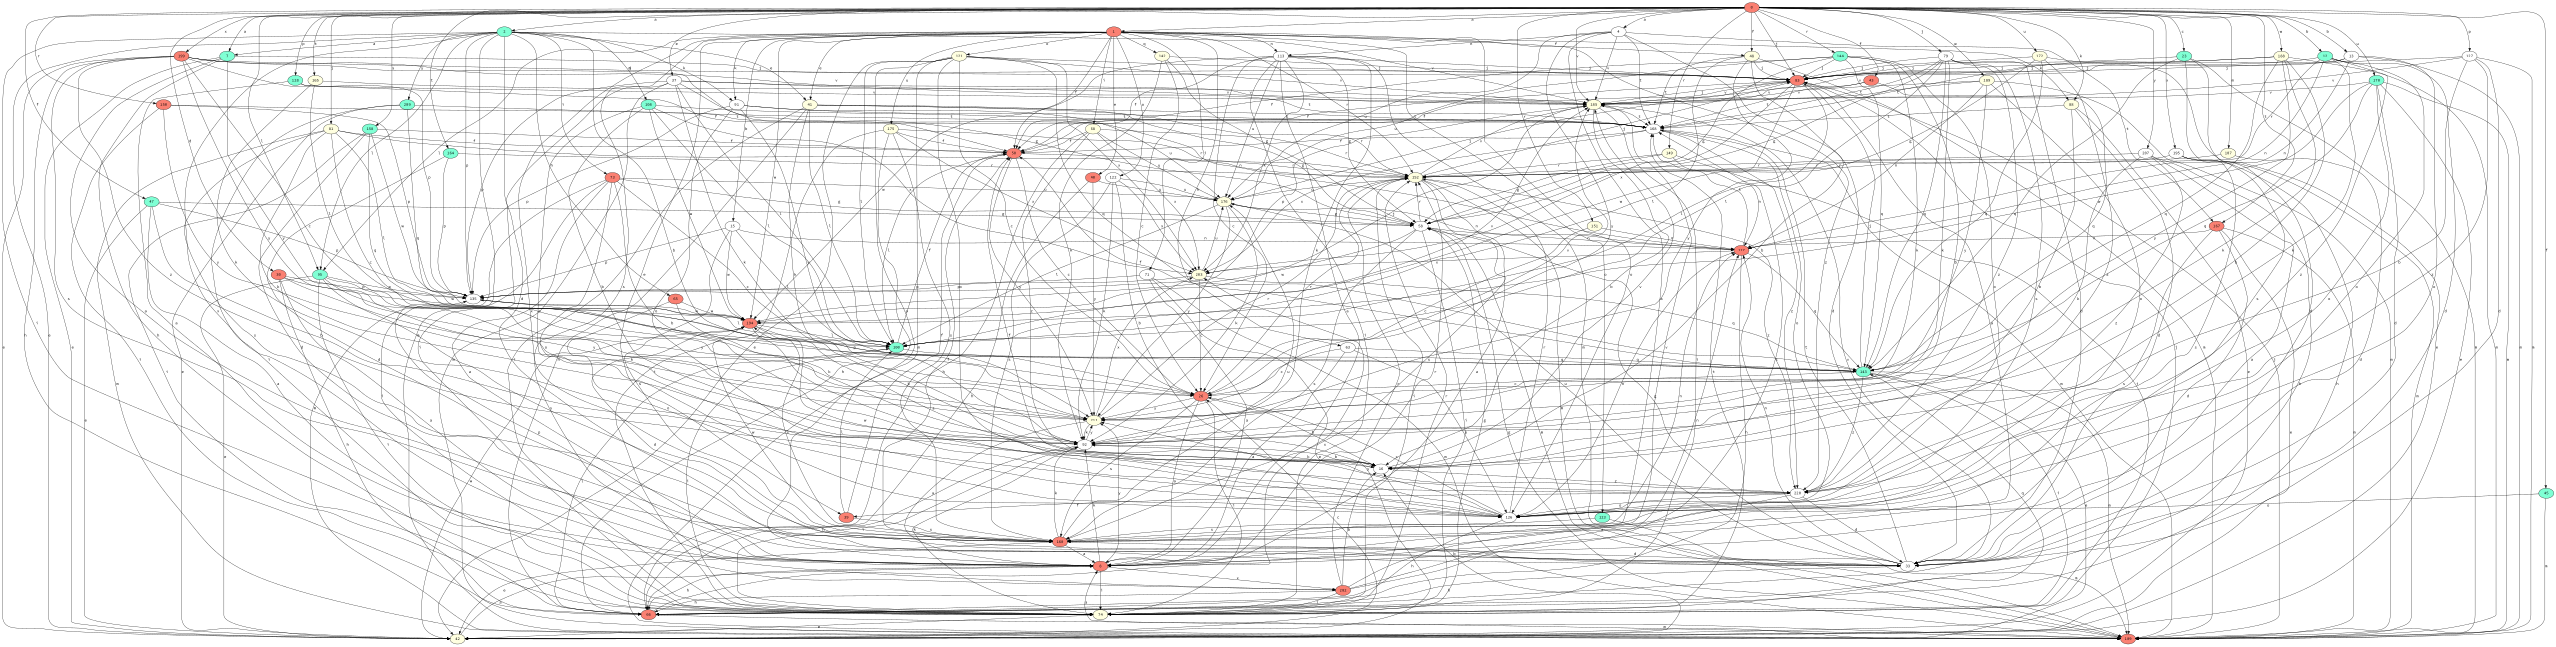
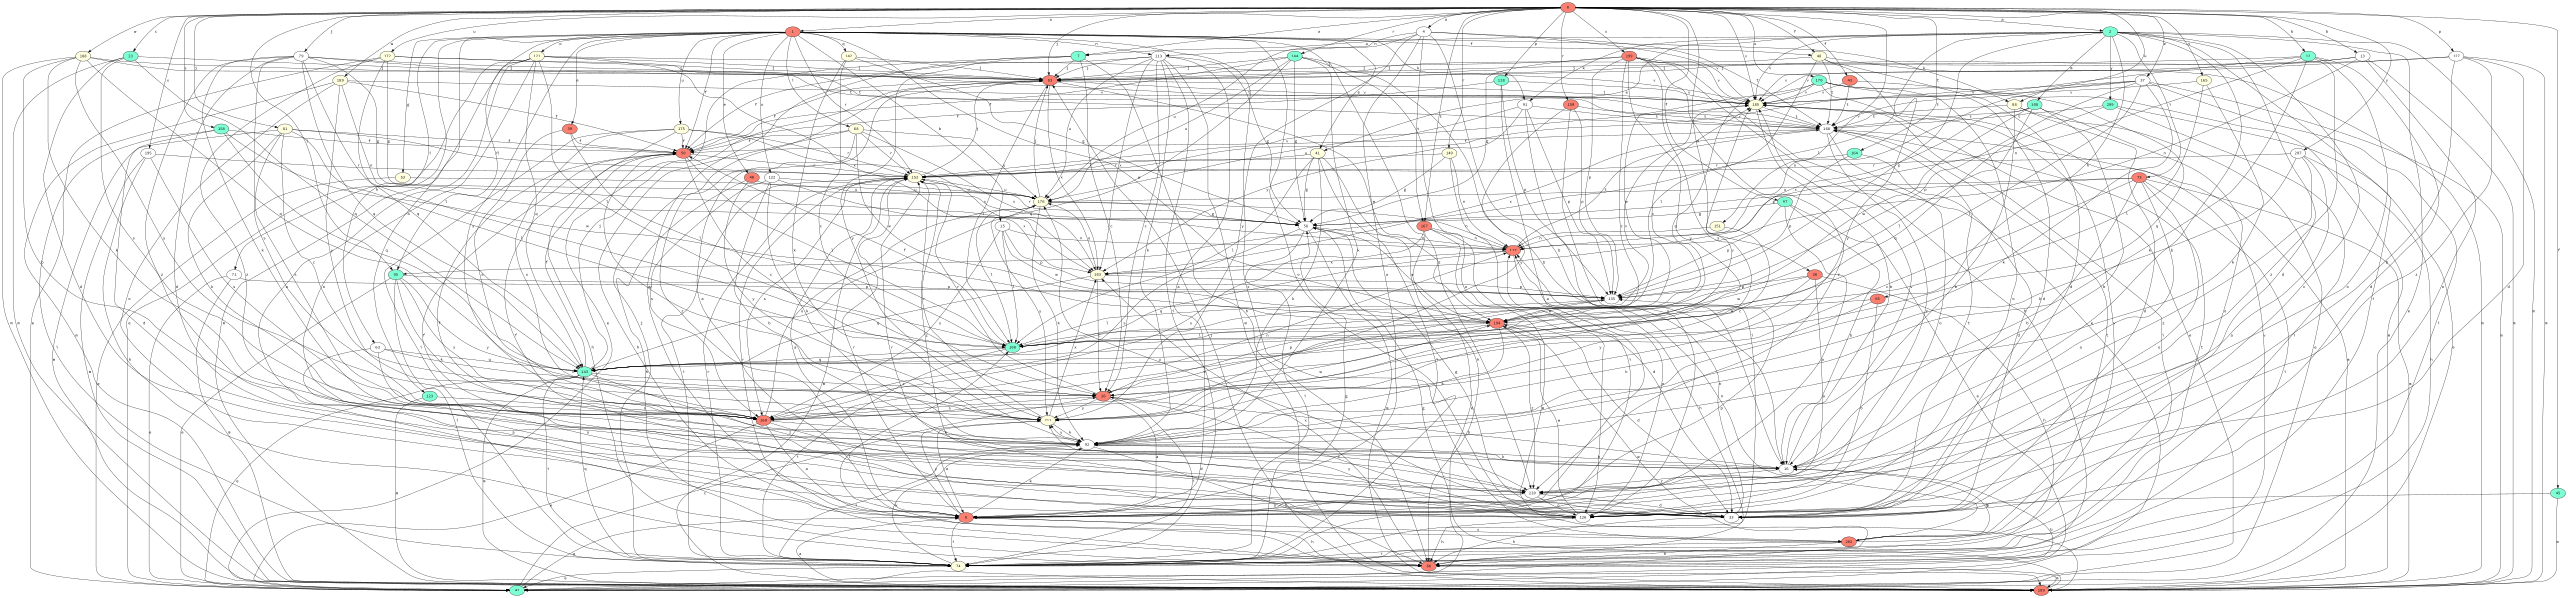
(1230, 113) -> (1071, 87)
(927, 143) -> (1111, 295)
(2228, 153) -> none
none -> (403, 178)
(1394, 214) -> (1653, 214)
(1018, 248) -> (1111, 233)
(1103, 286) -> (1529, 202)
(817, 298) -> (1312, 174)
(1241, 441) -> none
(1323, 497) -> (801, 447)
(458, 639) -> (517, 590)
